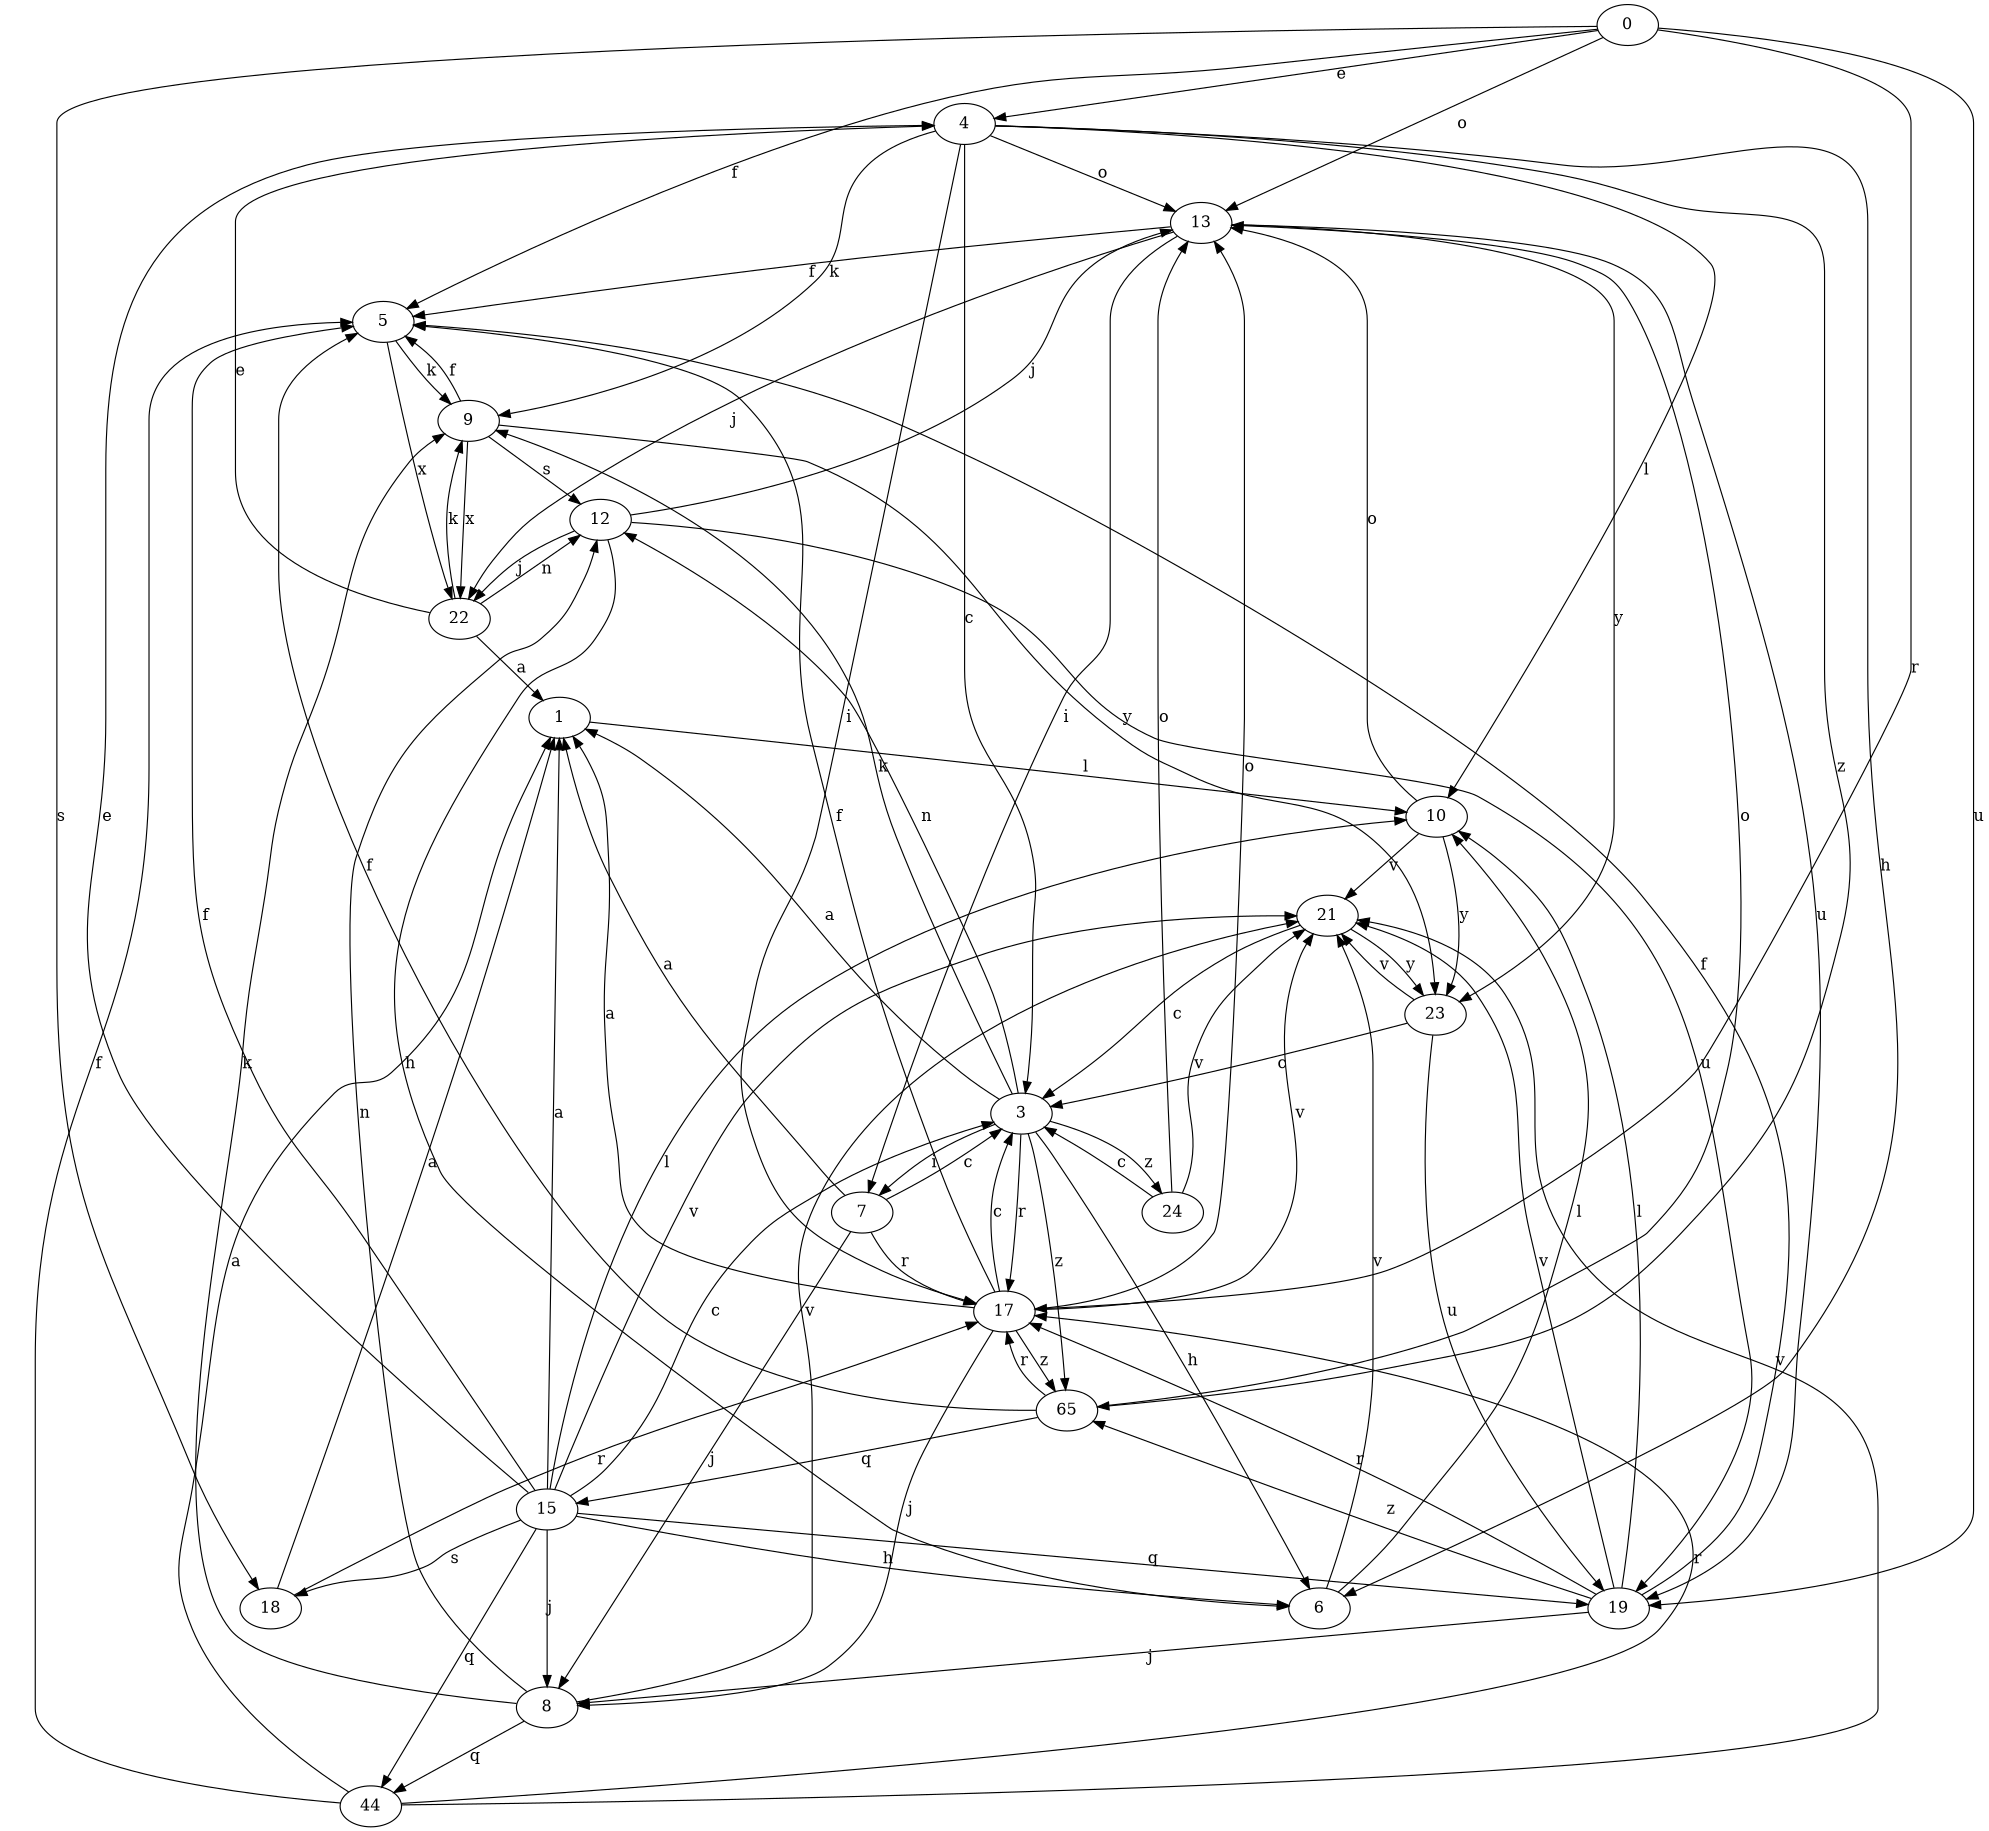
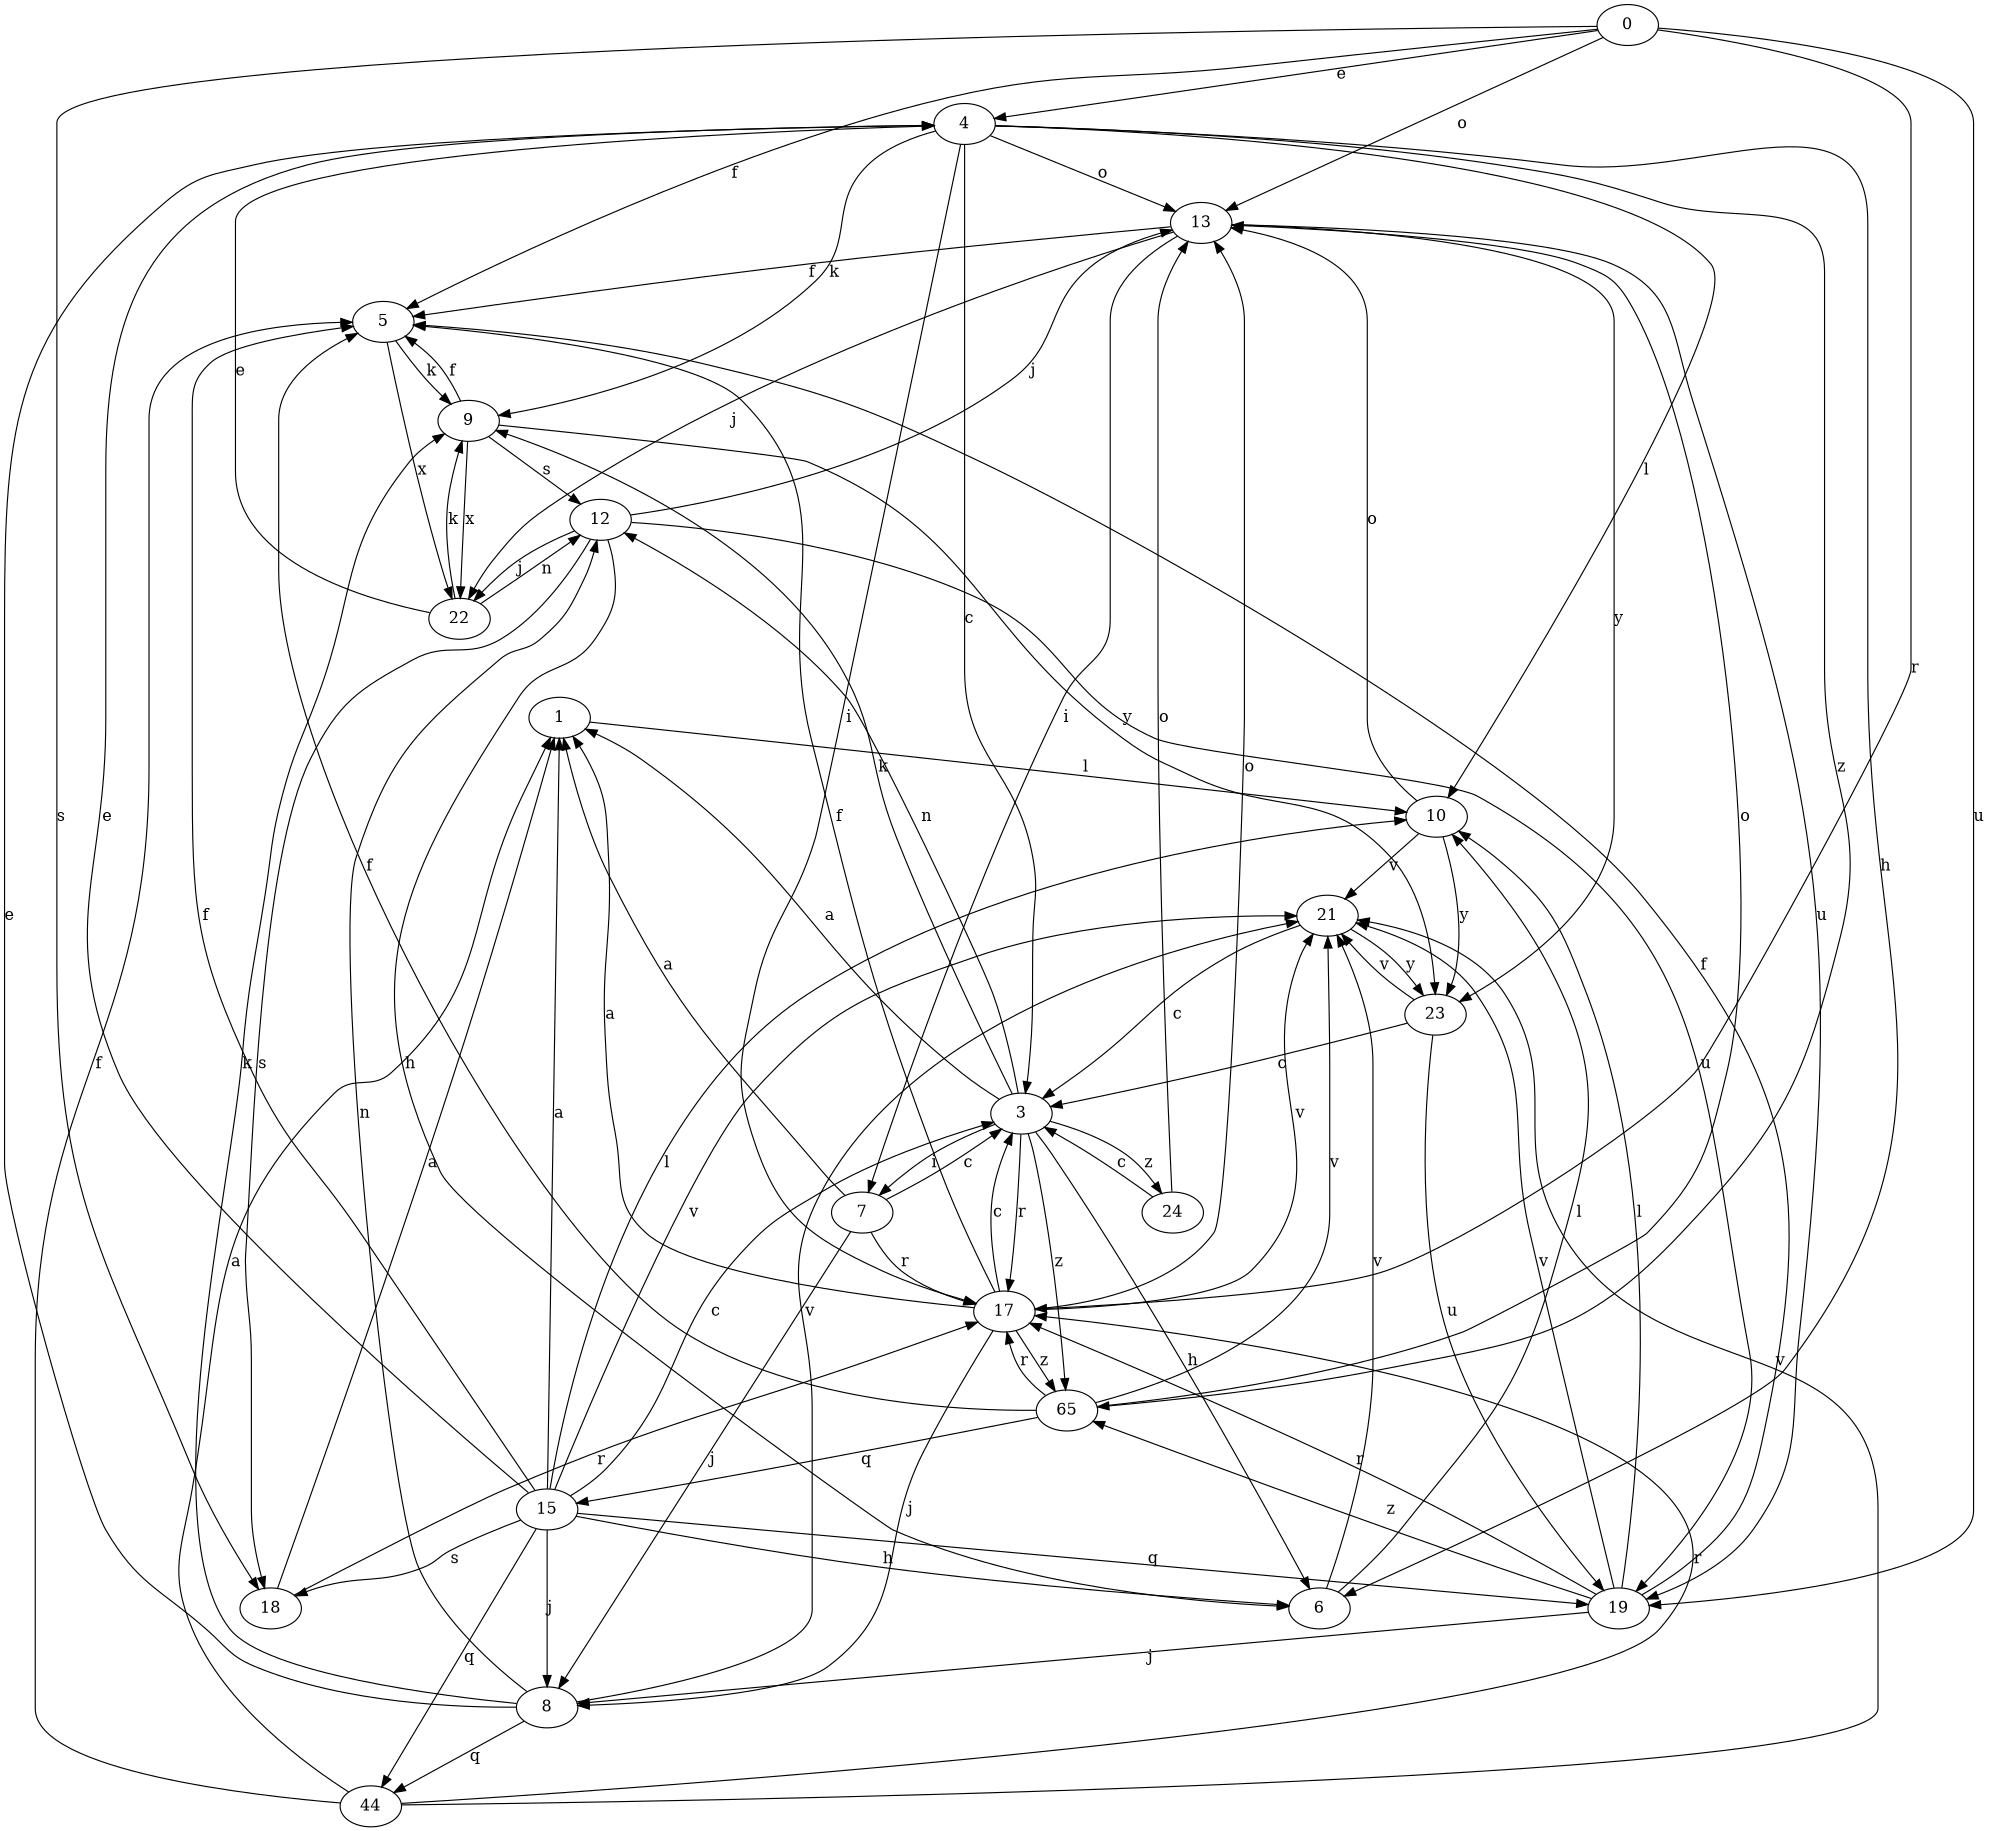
(506, 664) -> none
none -> (5, 699)
none -> (265, 980)
(1198, 1046) -> (1325, 1241)
